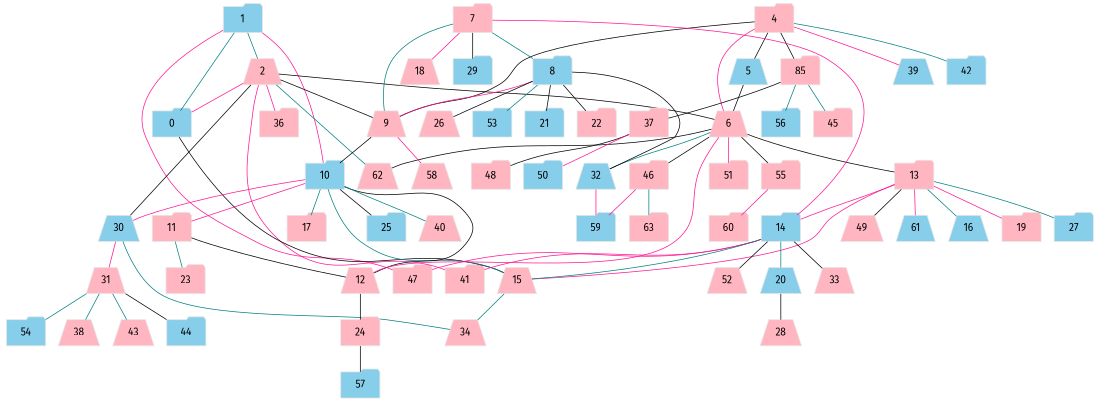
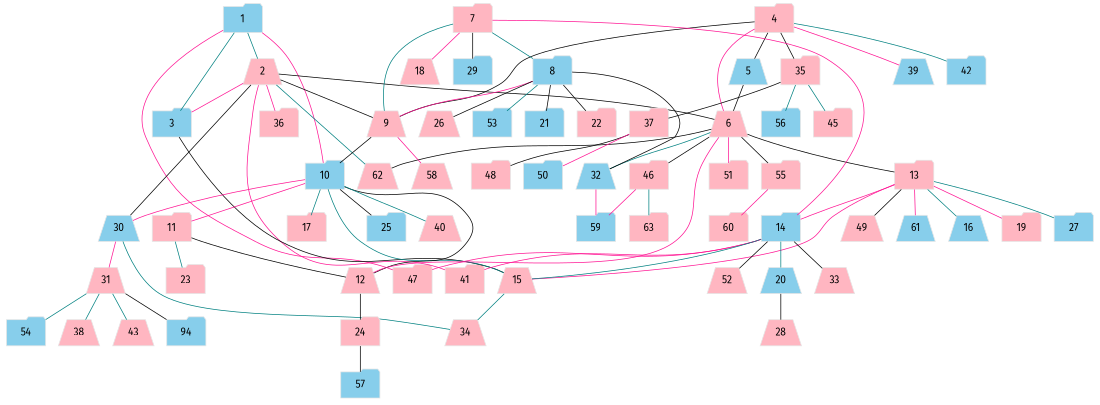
(800, 72) -> (800, 72)
(172, 124) -> (172, 124)
(186, 333) -> (186, 333)
